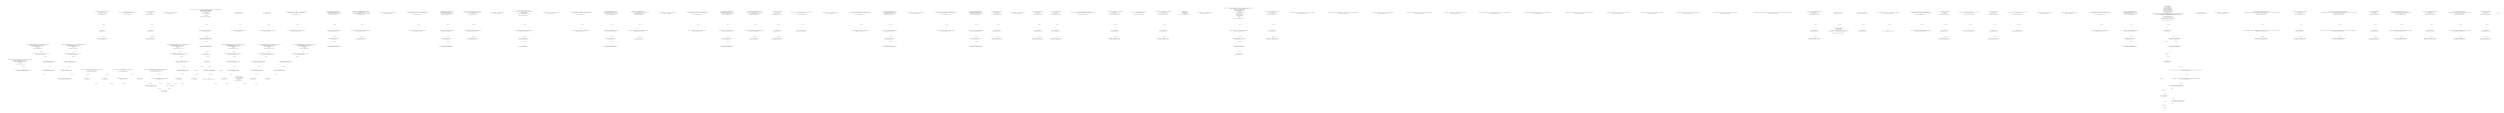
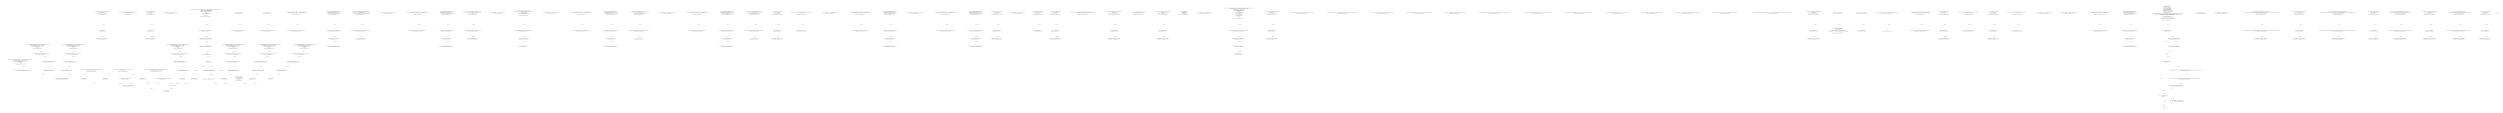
(1038, 39) -> none
